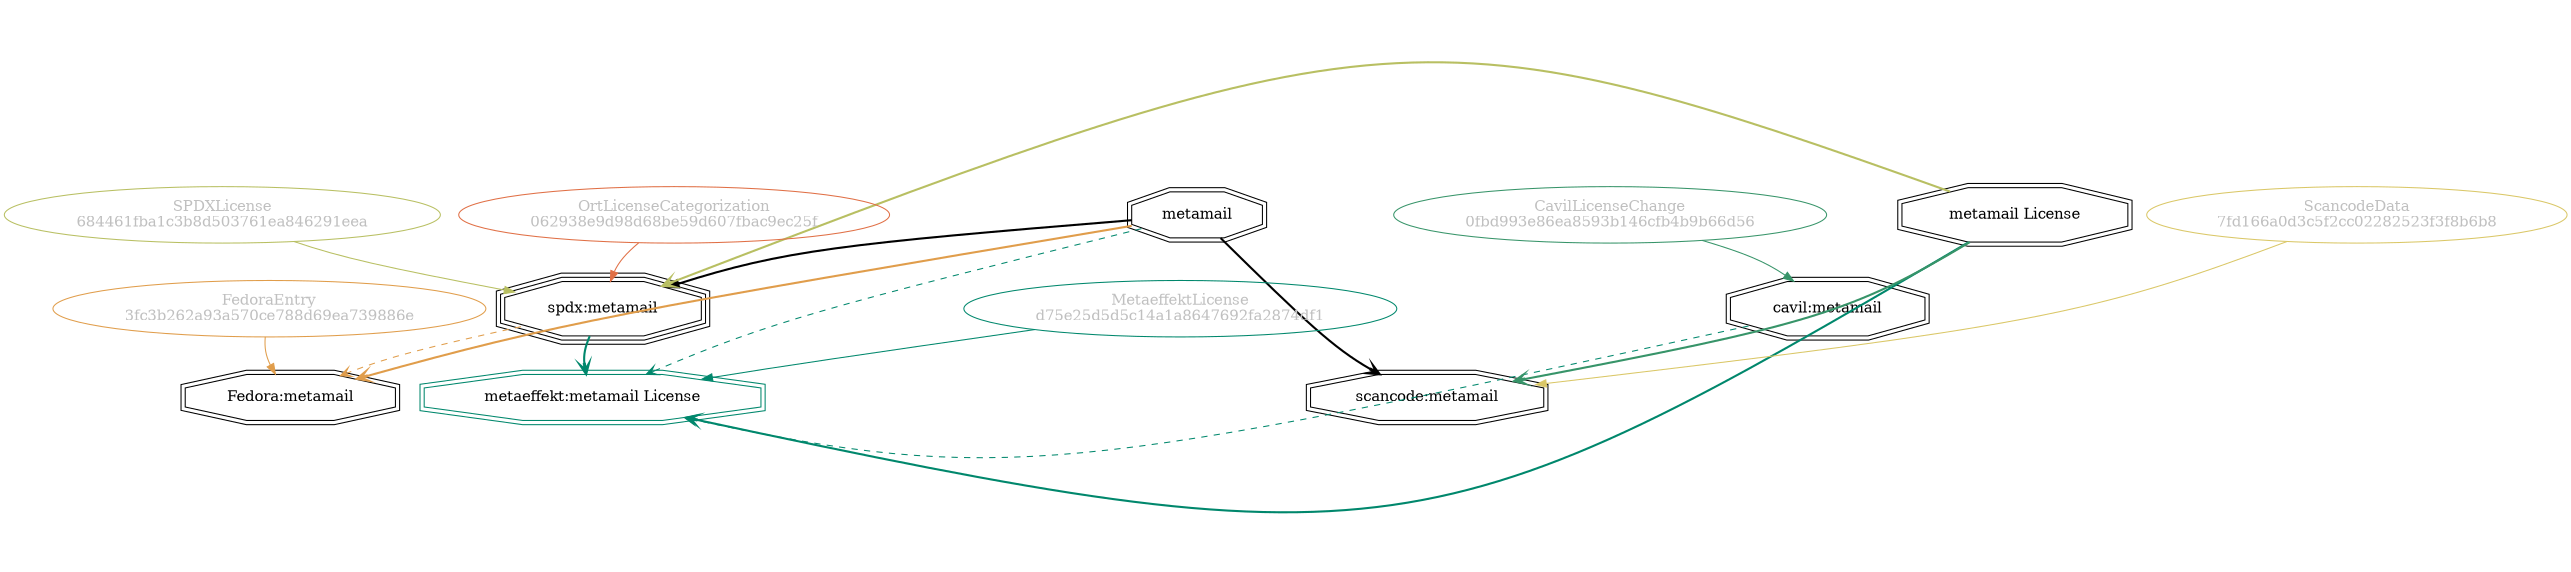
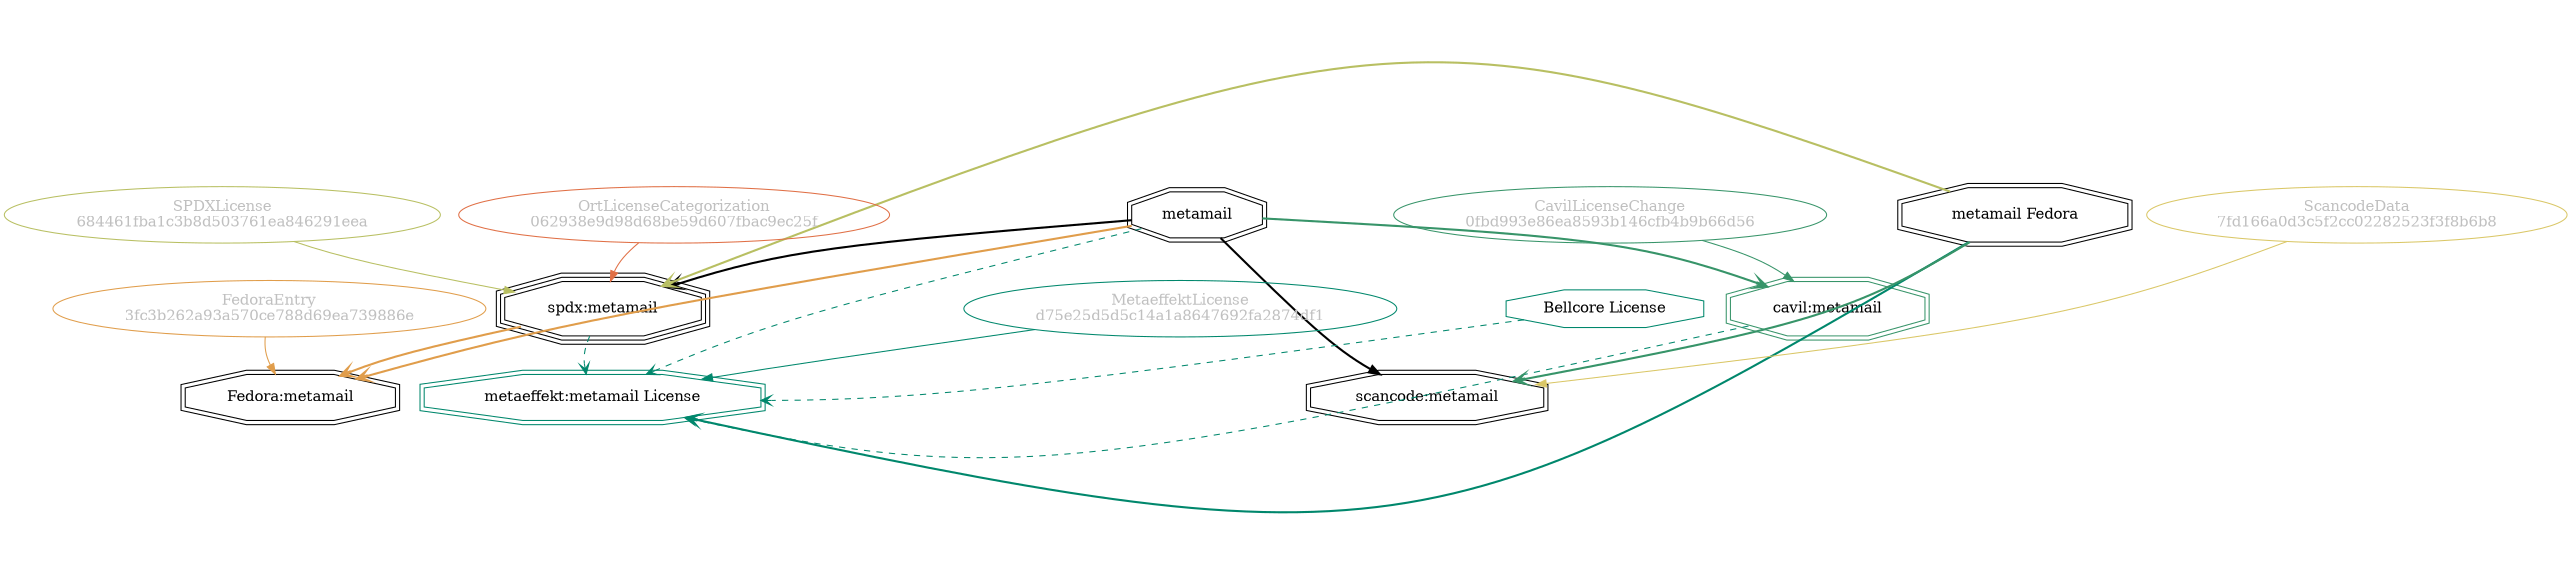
(2015, 215) -> (2015, 215)
none -> (1512, 234)
(903, 240) -> (903, 240)
(1292, 307) -> (1292, 307)
none -> (1605, 309)
(1828, 309) -> (1828, 309)
(435, 346) -> (435, 346)
(585, 350) -> (585, 350)
